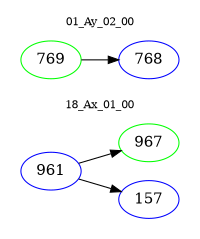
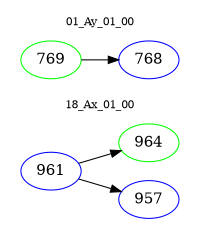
(100, 23) -> (100, 23)
(149, 143) -> (149, 143)
(149, 199) -> (149, 199)
